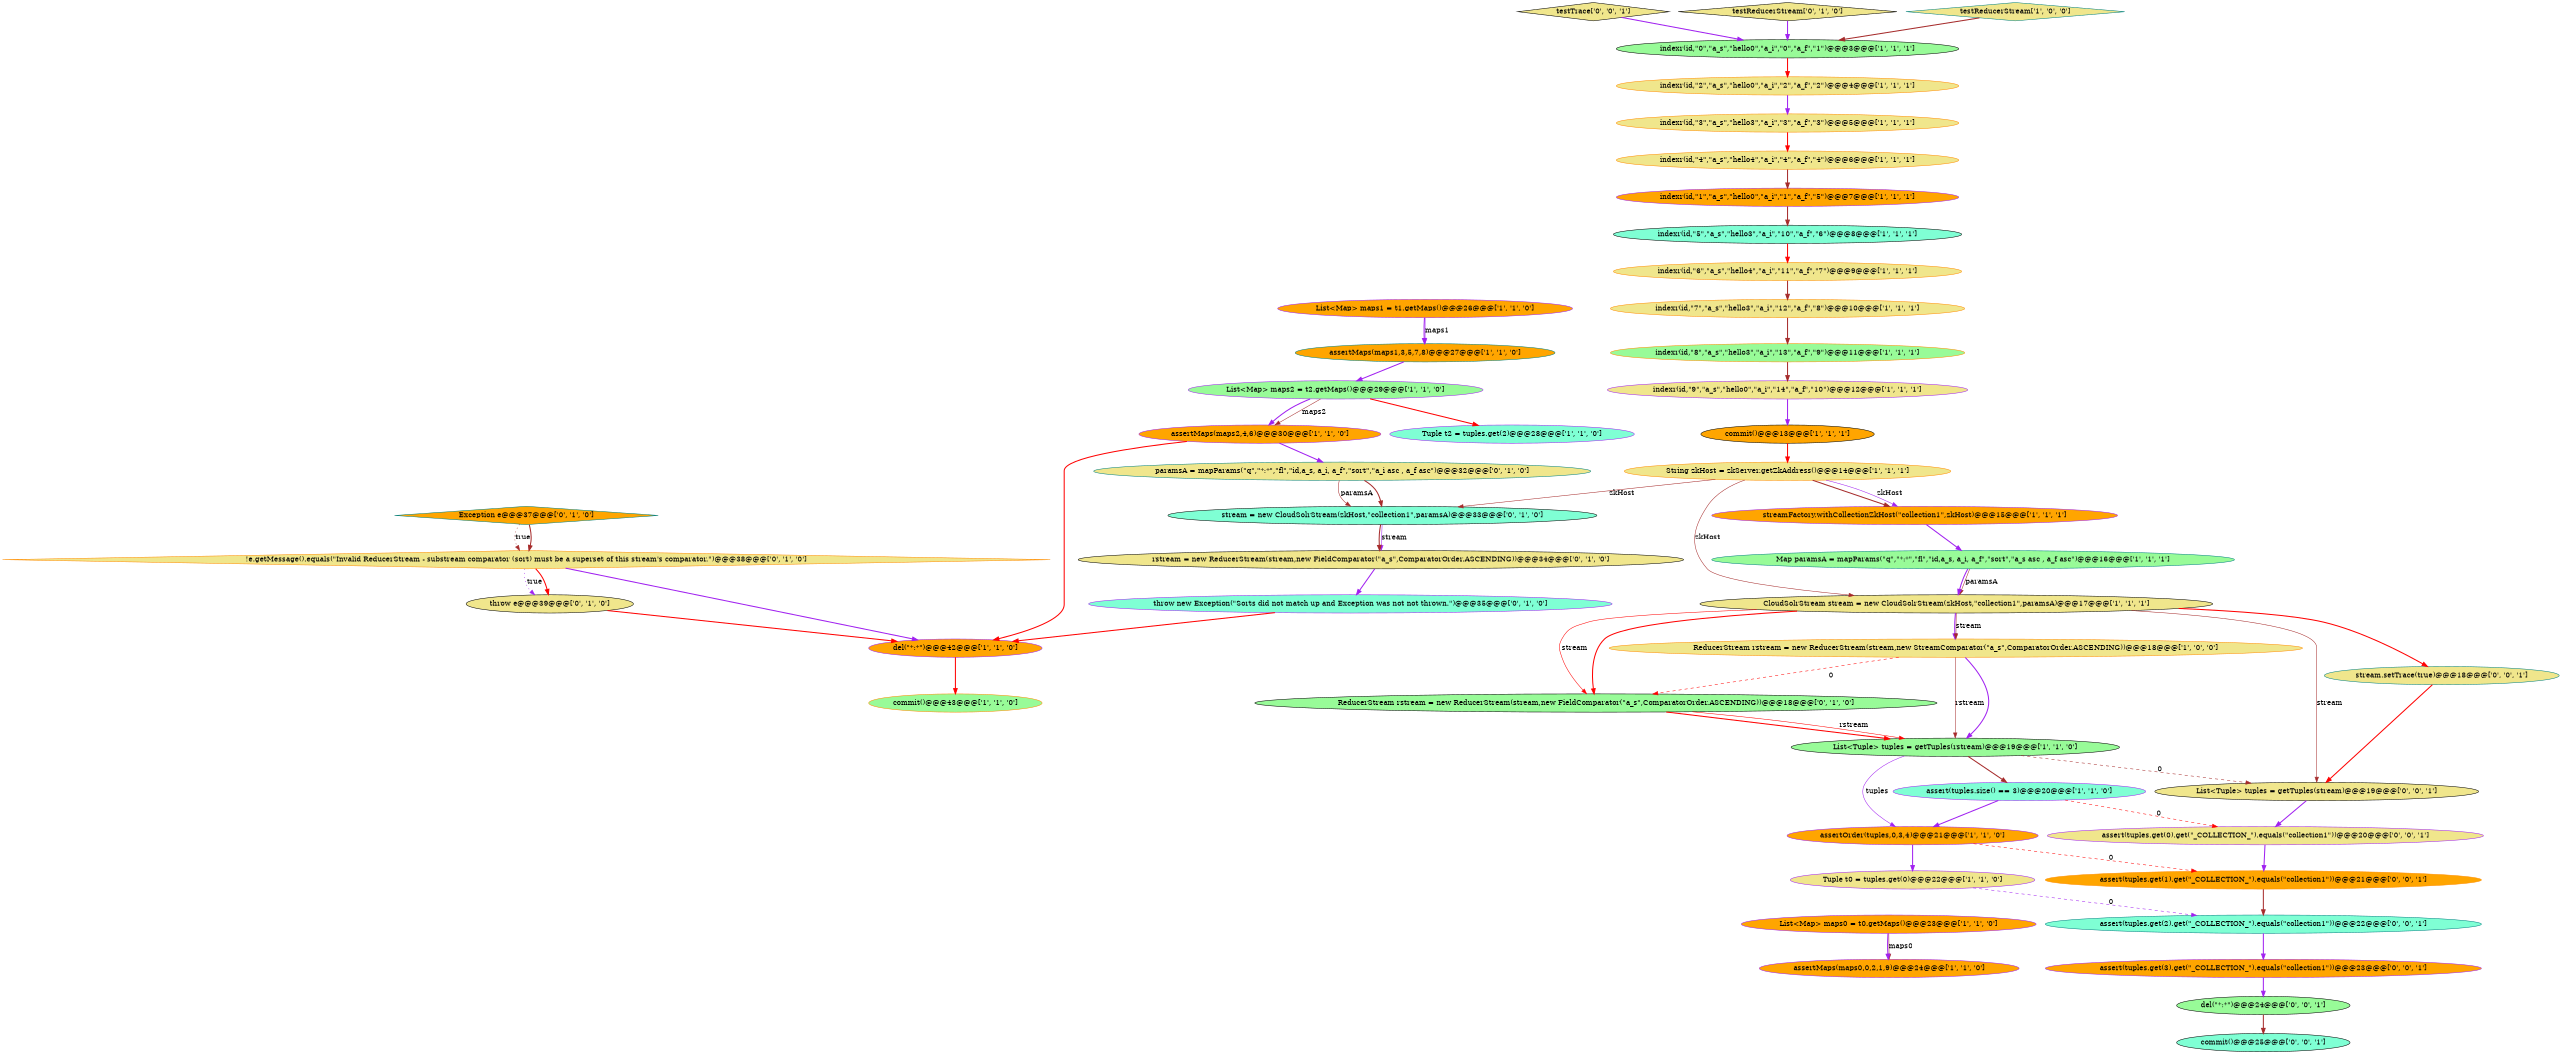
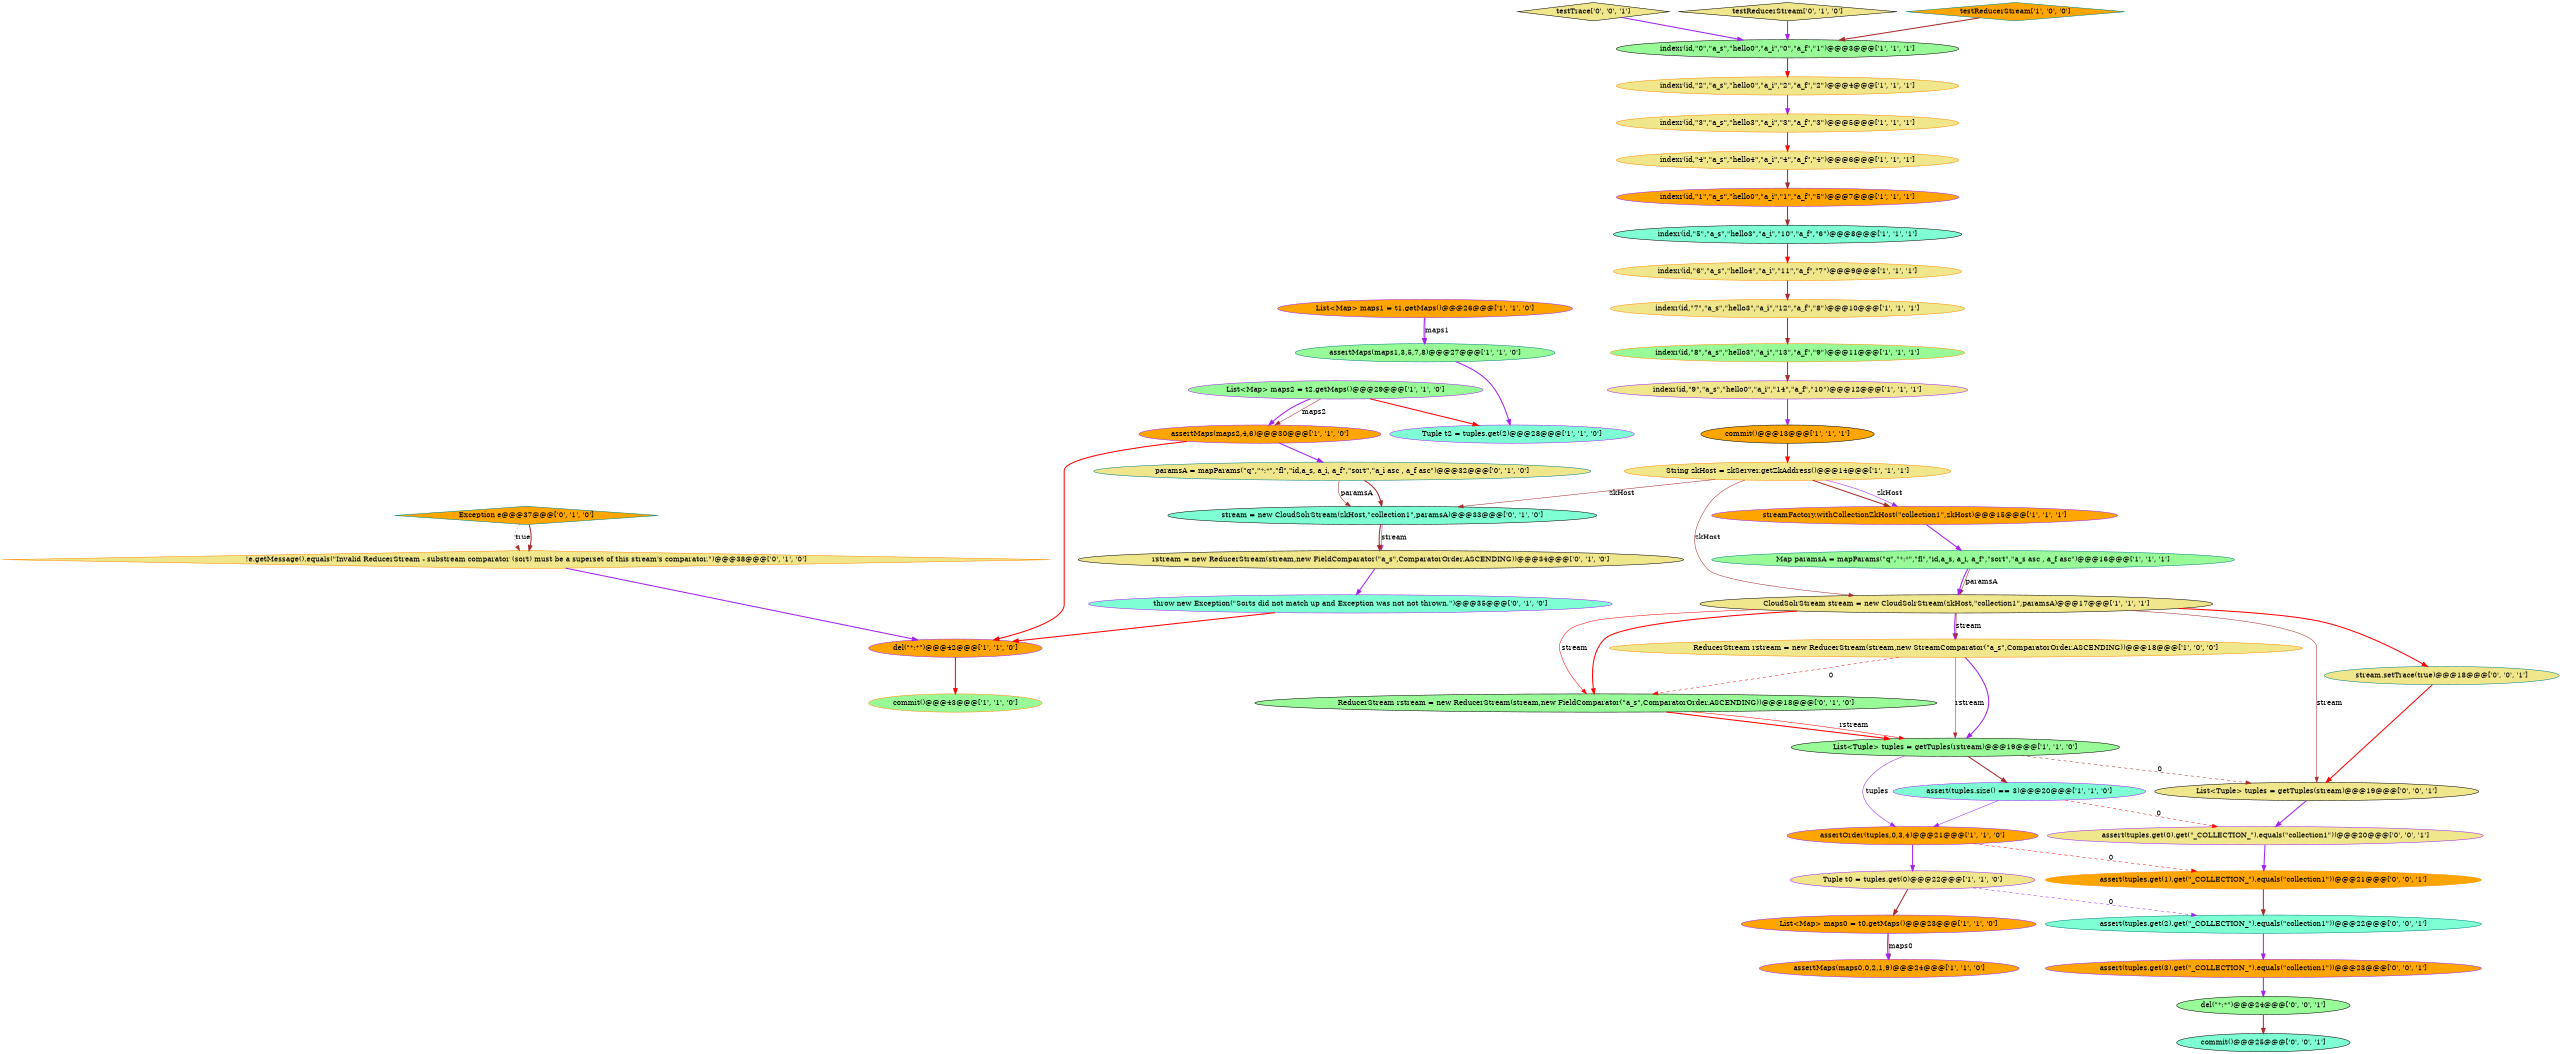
(2015, 12) -> (2015, 12)
(1425, 353) -> (1425, 353)
(1383, 370) -> (1490, 383)
(550, 604) -> none
(1968, 813) -> (1968, 813)
none -> (1902, 900)
